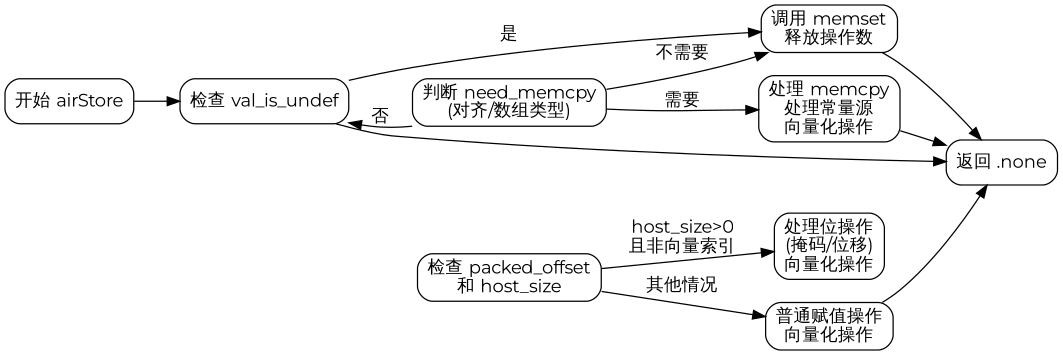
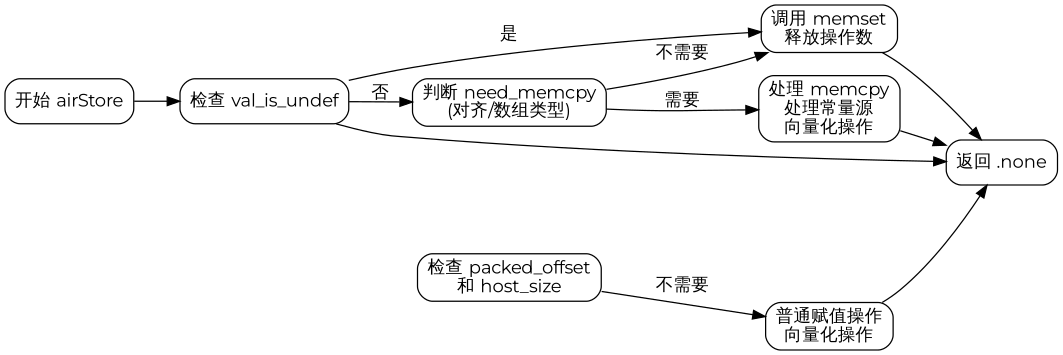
(387, 127) -> (374, 102)
(829, 246) -> none
(682, 286) -> (682, 286)
